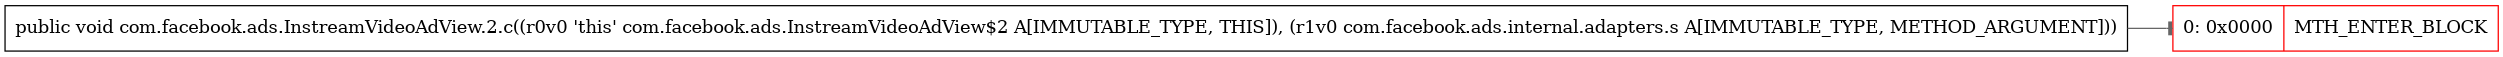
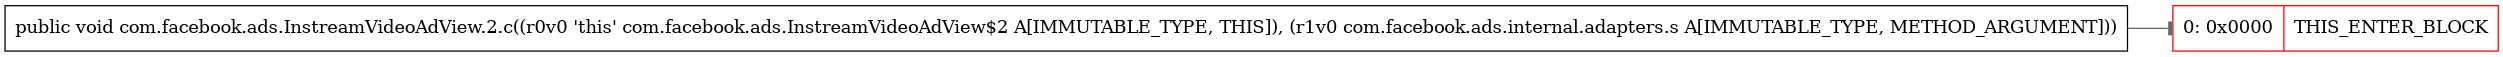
(2391, 28) -> (2391, 28)
